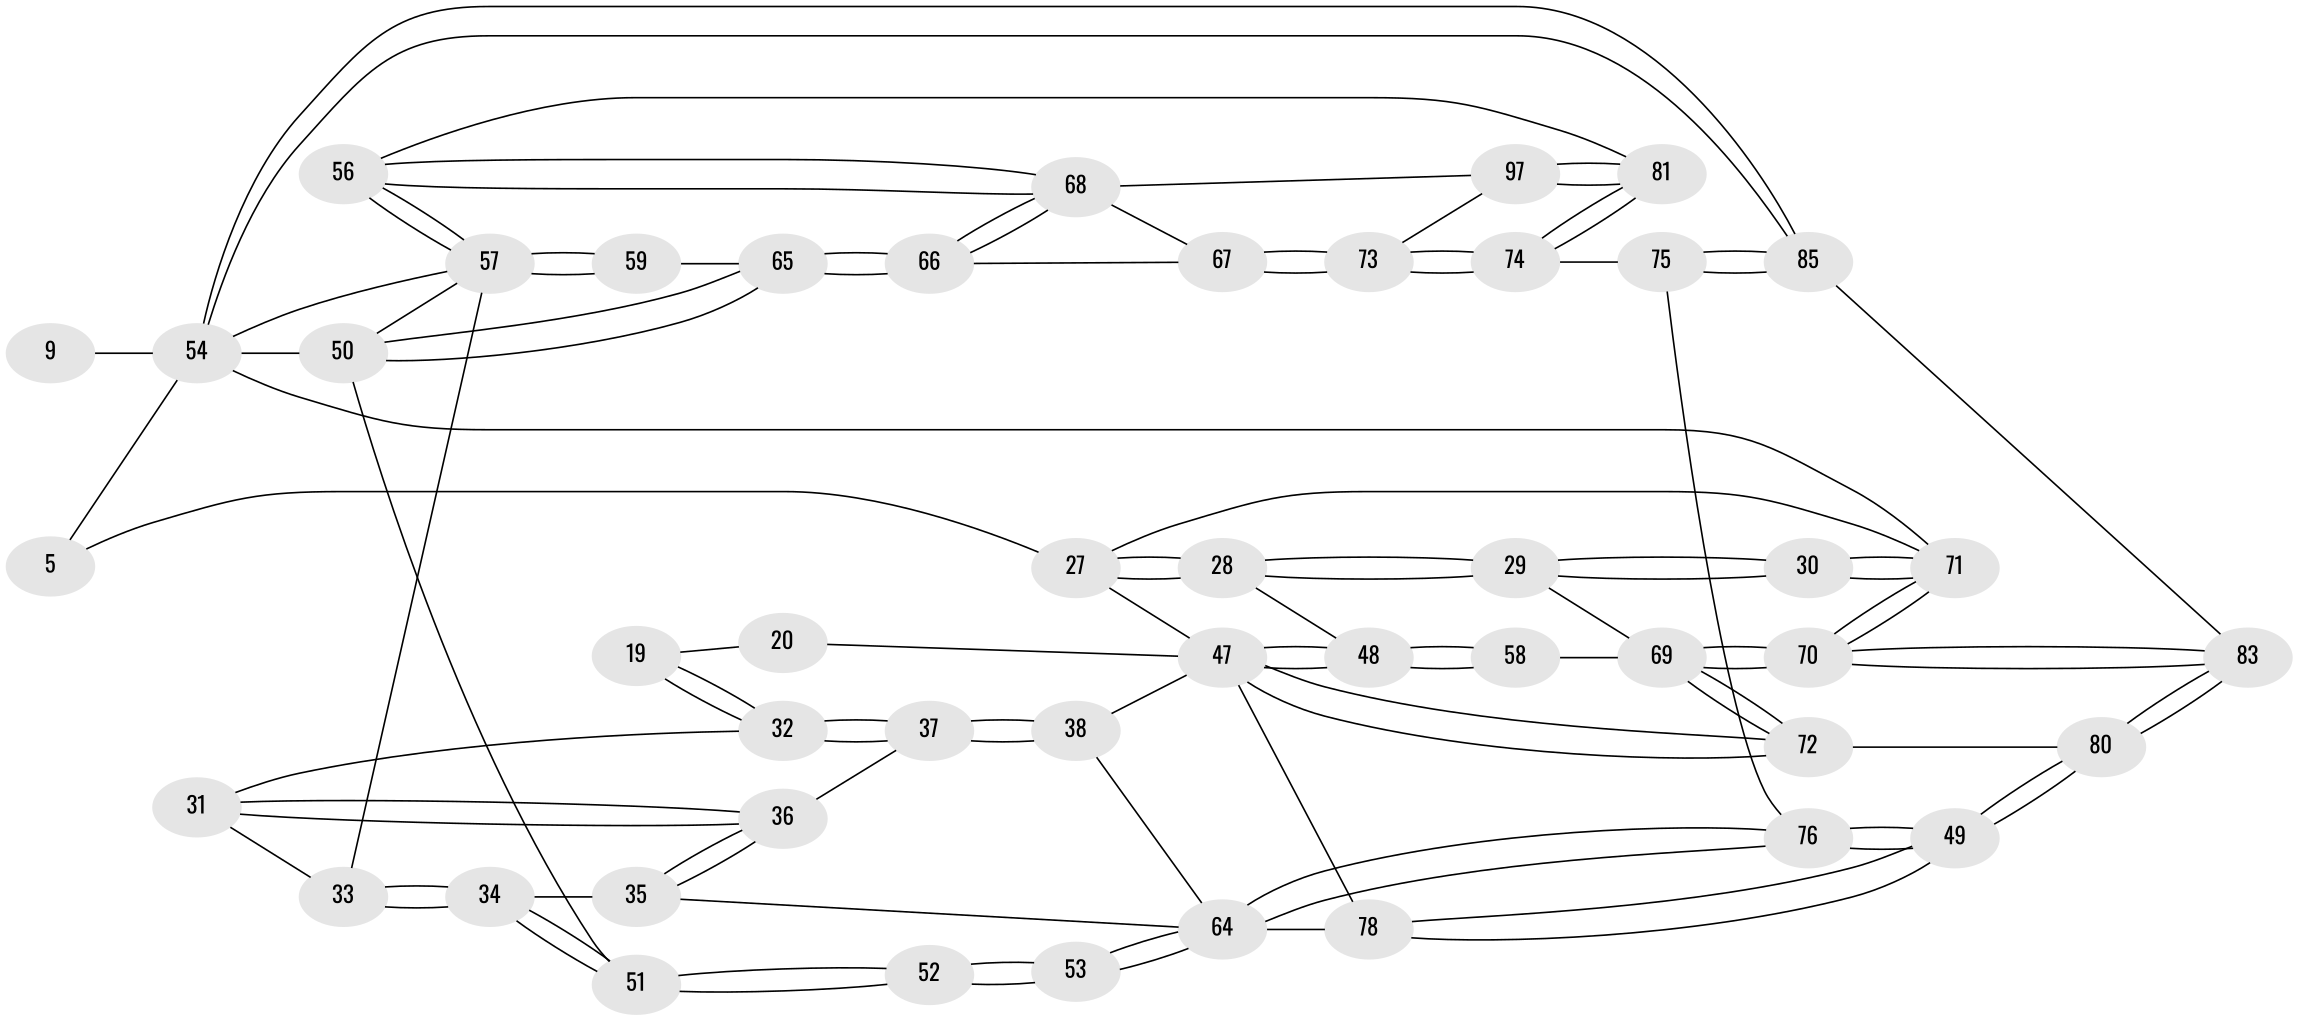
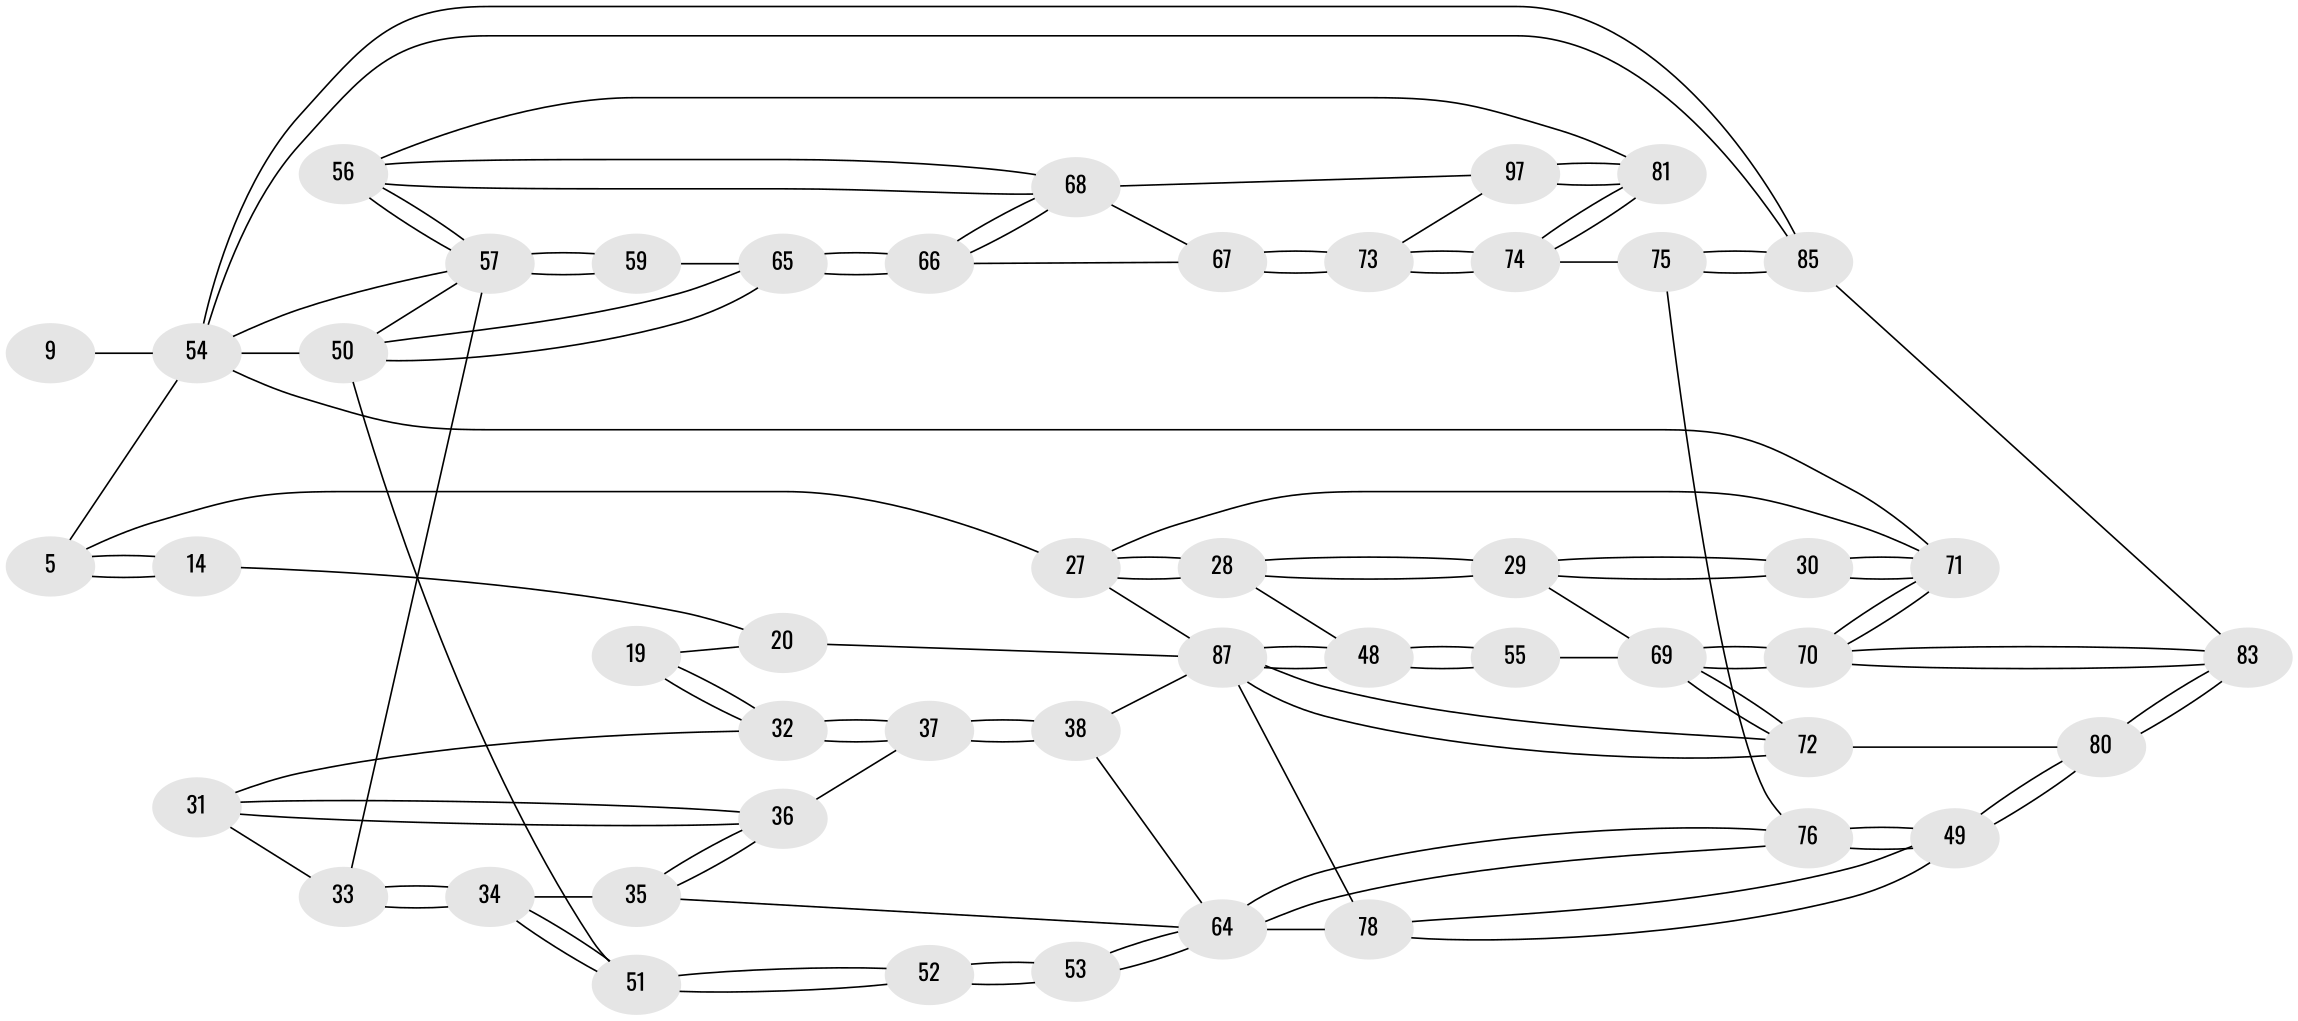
none -> (197, 566)
(1222, 658) -> (1222, 658)
(1515, 658) -> (1515, 658)
